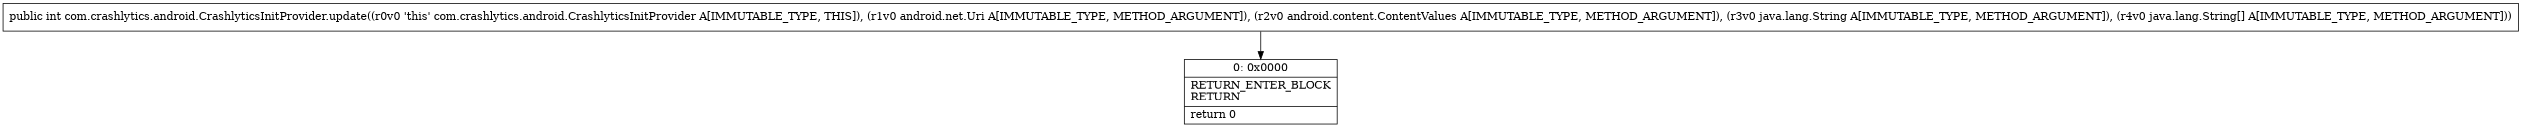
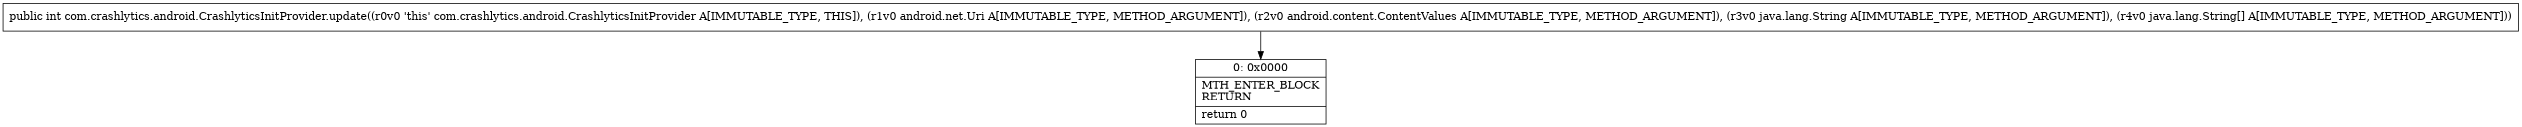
(1261, 86) -> (1261, 86)
